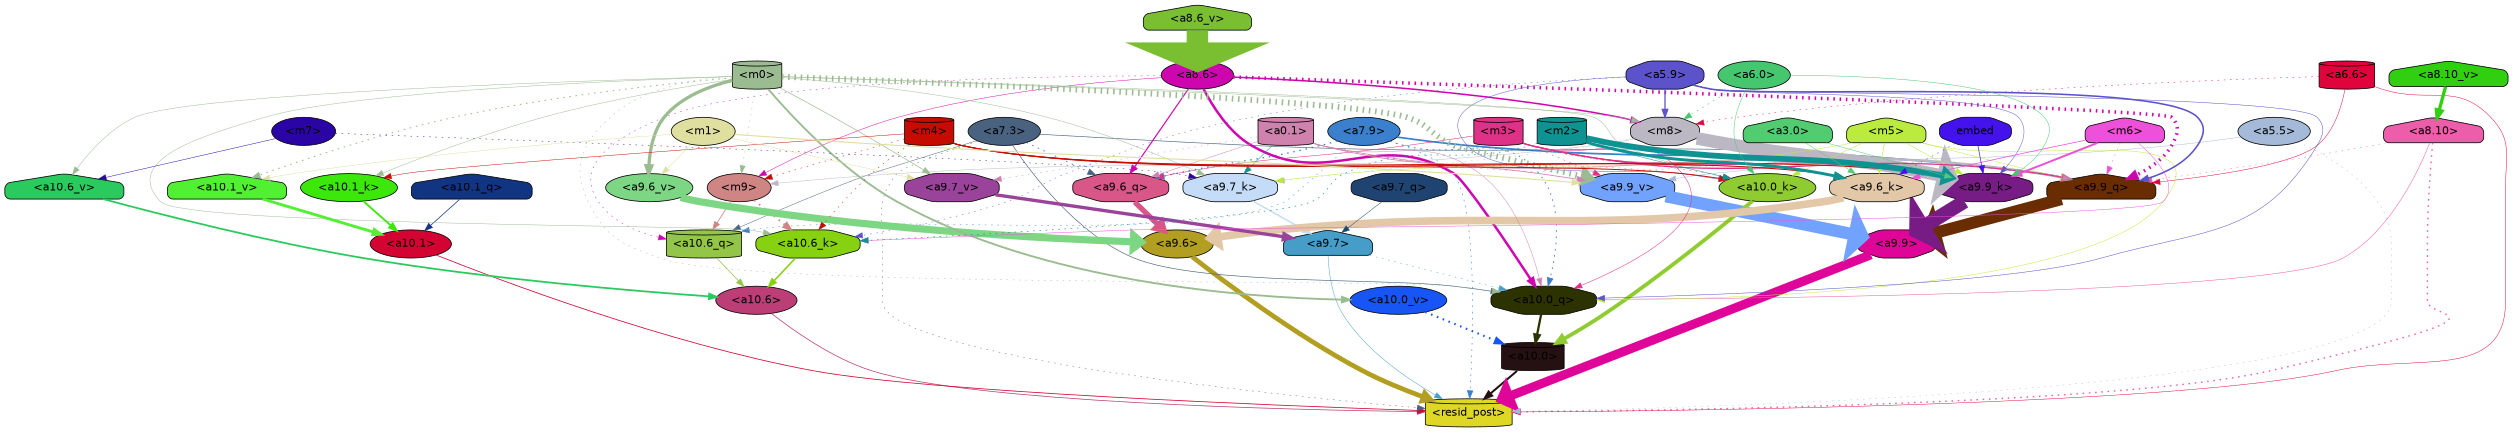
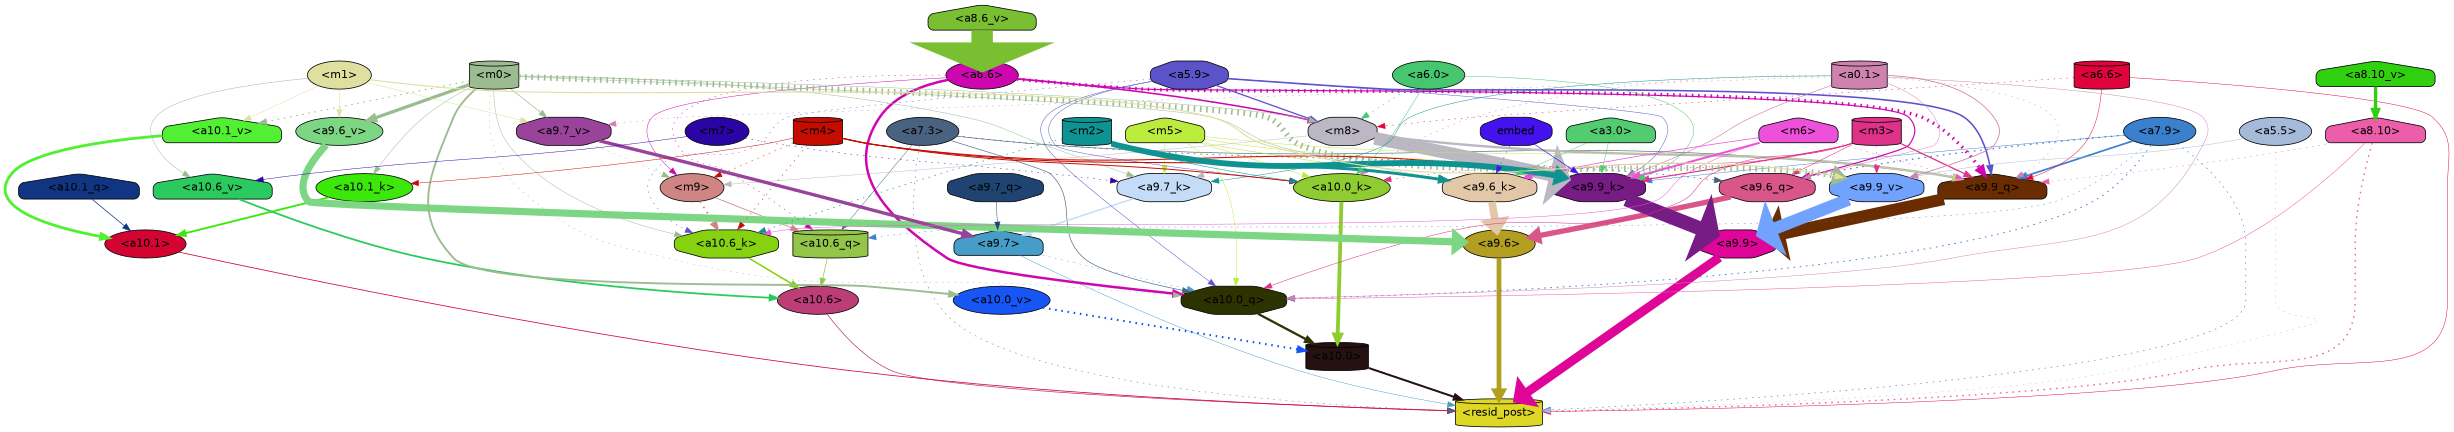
(394, 90) -> (195, 97)
(749, 127) -> (625, 158)
